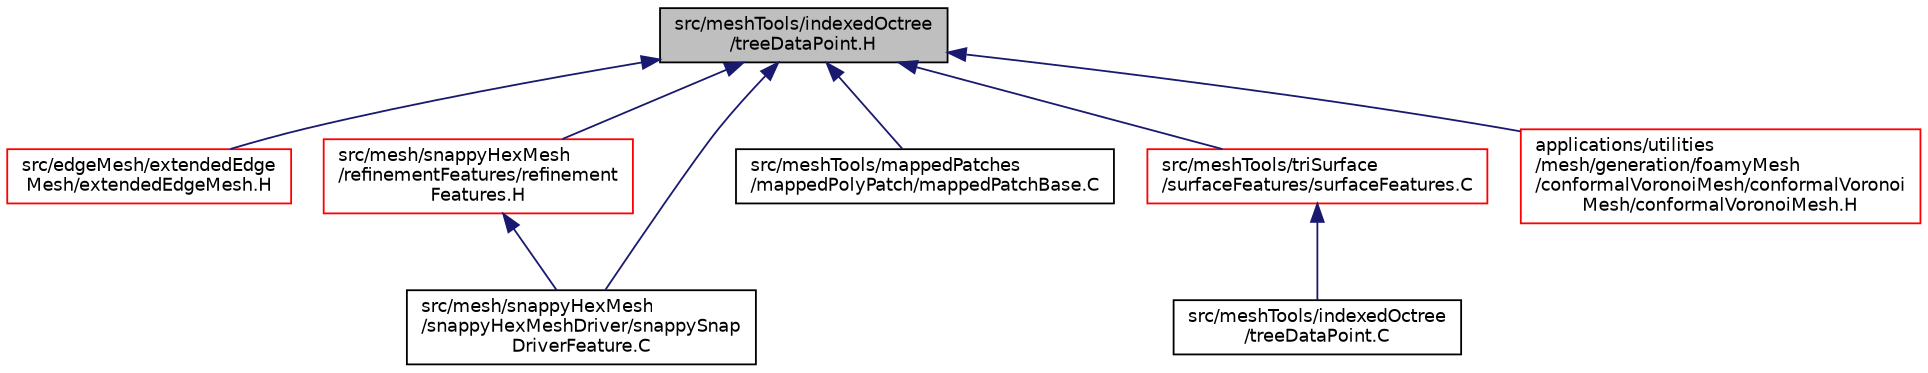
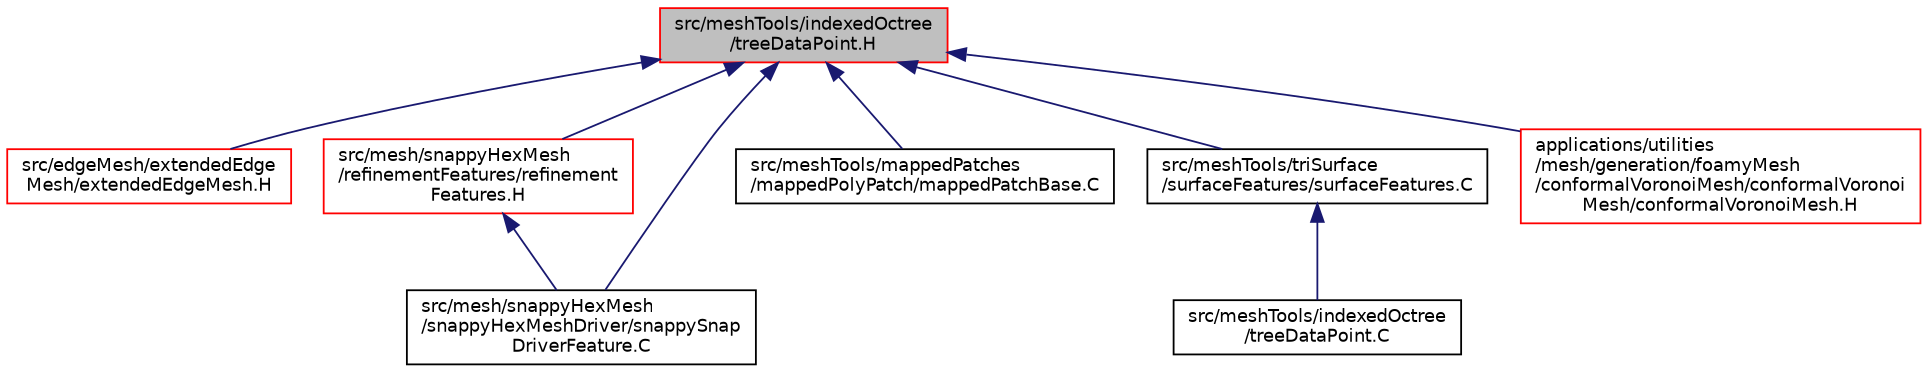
(804, 35) -> (804, 35)
(1317, 176) -> (1317, 176)
